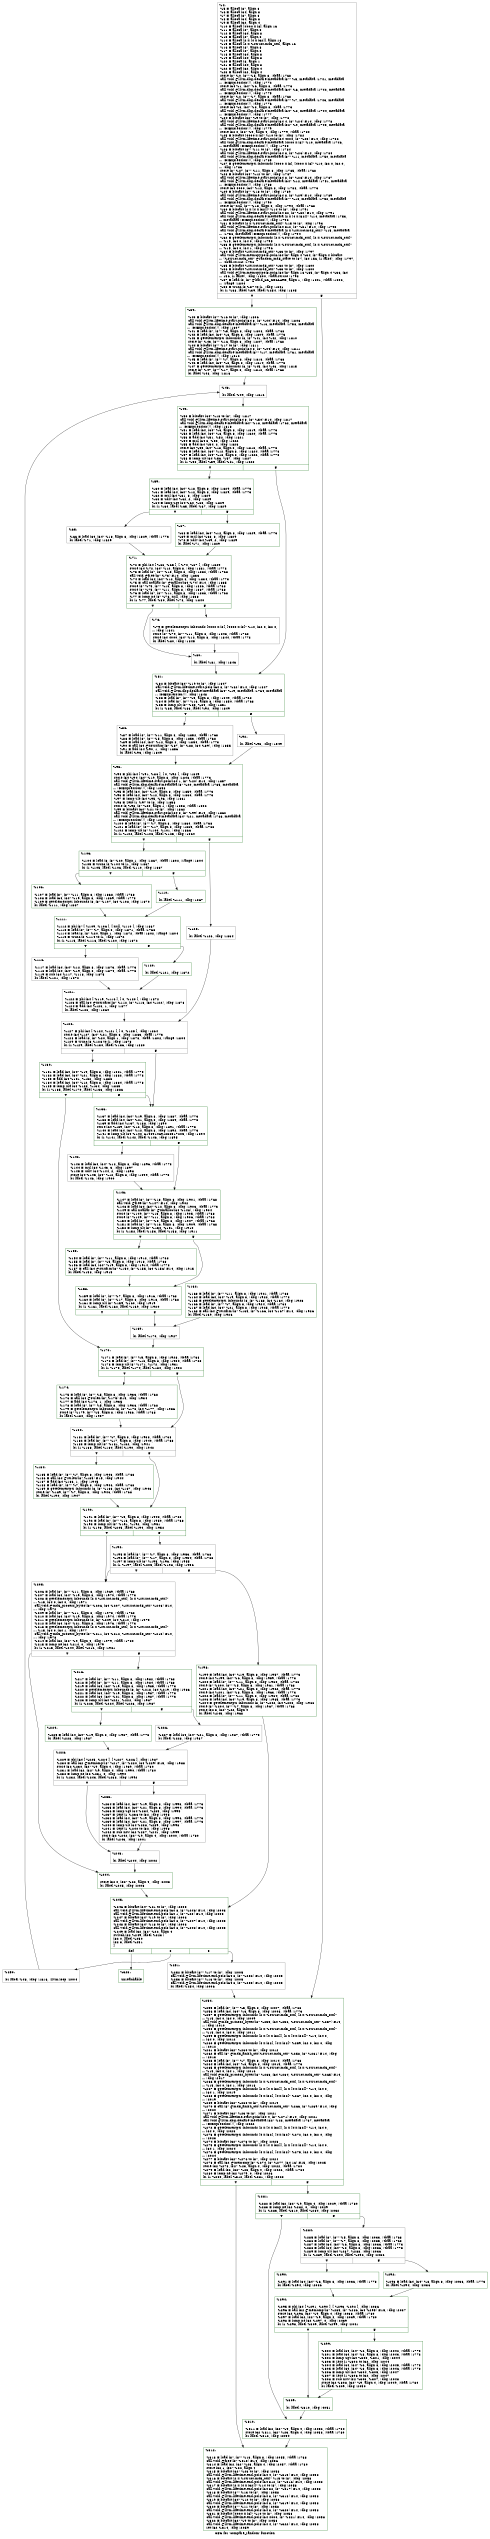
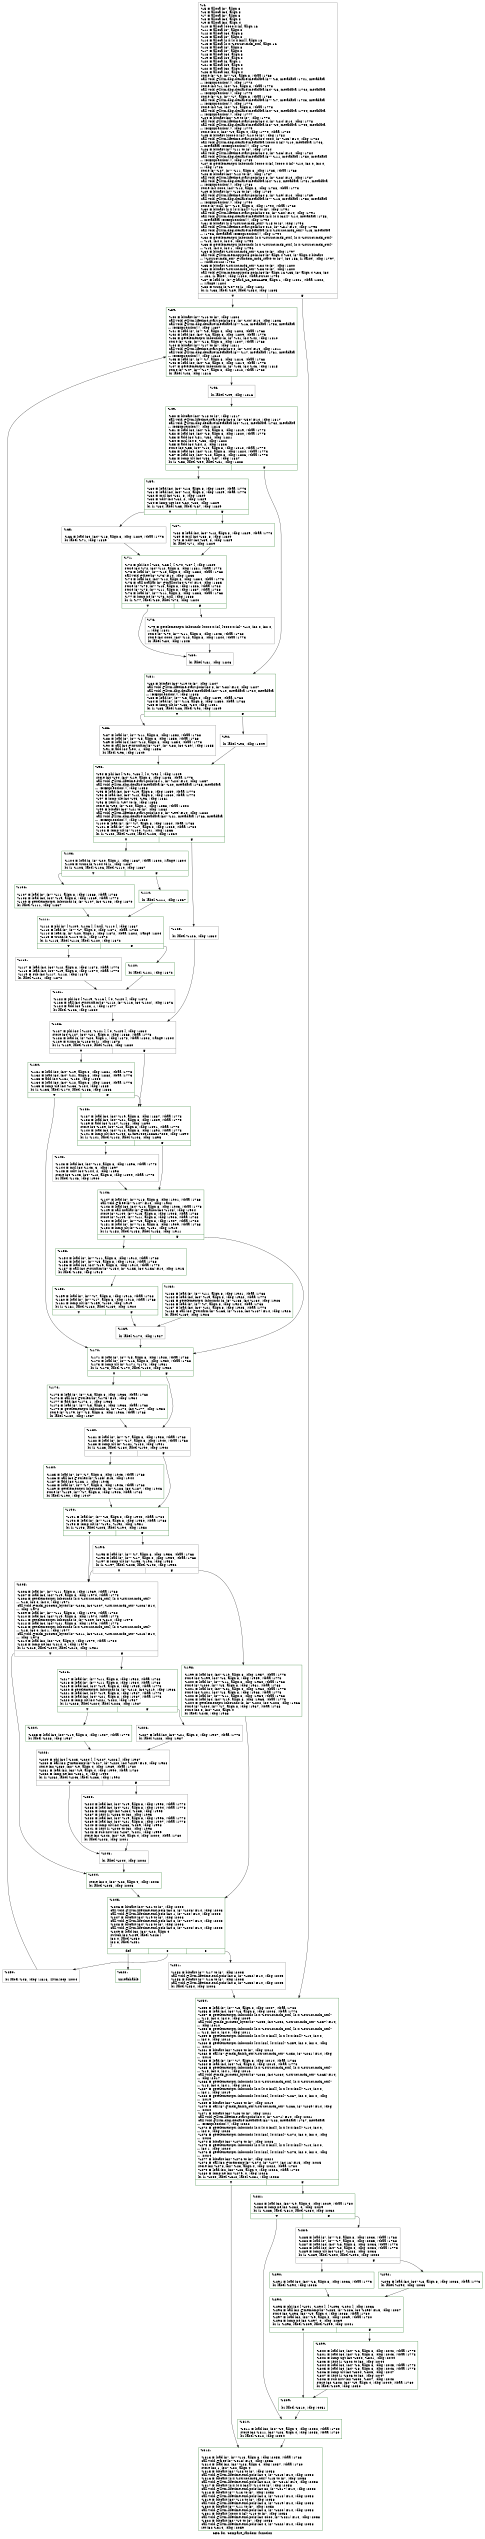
(25, 1114) -> (8, 1116)
(202, 1269) -> (303, 1299)
